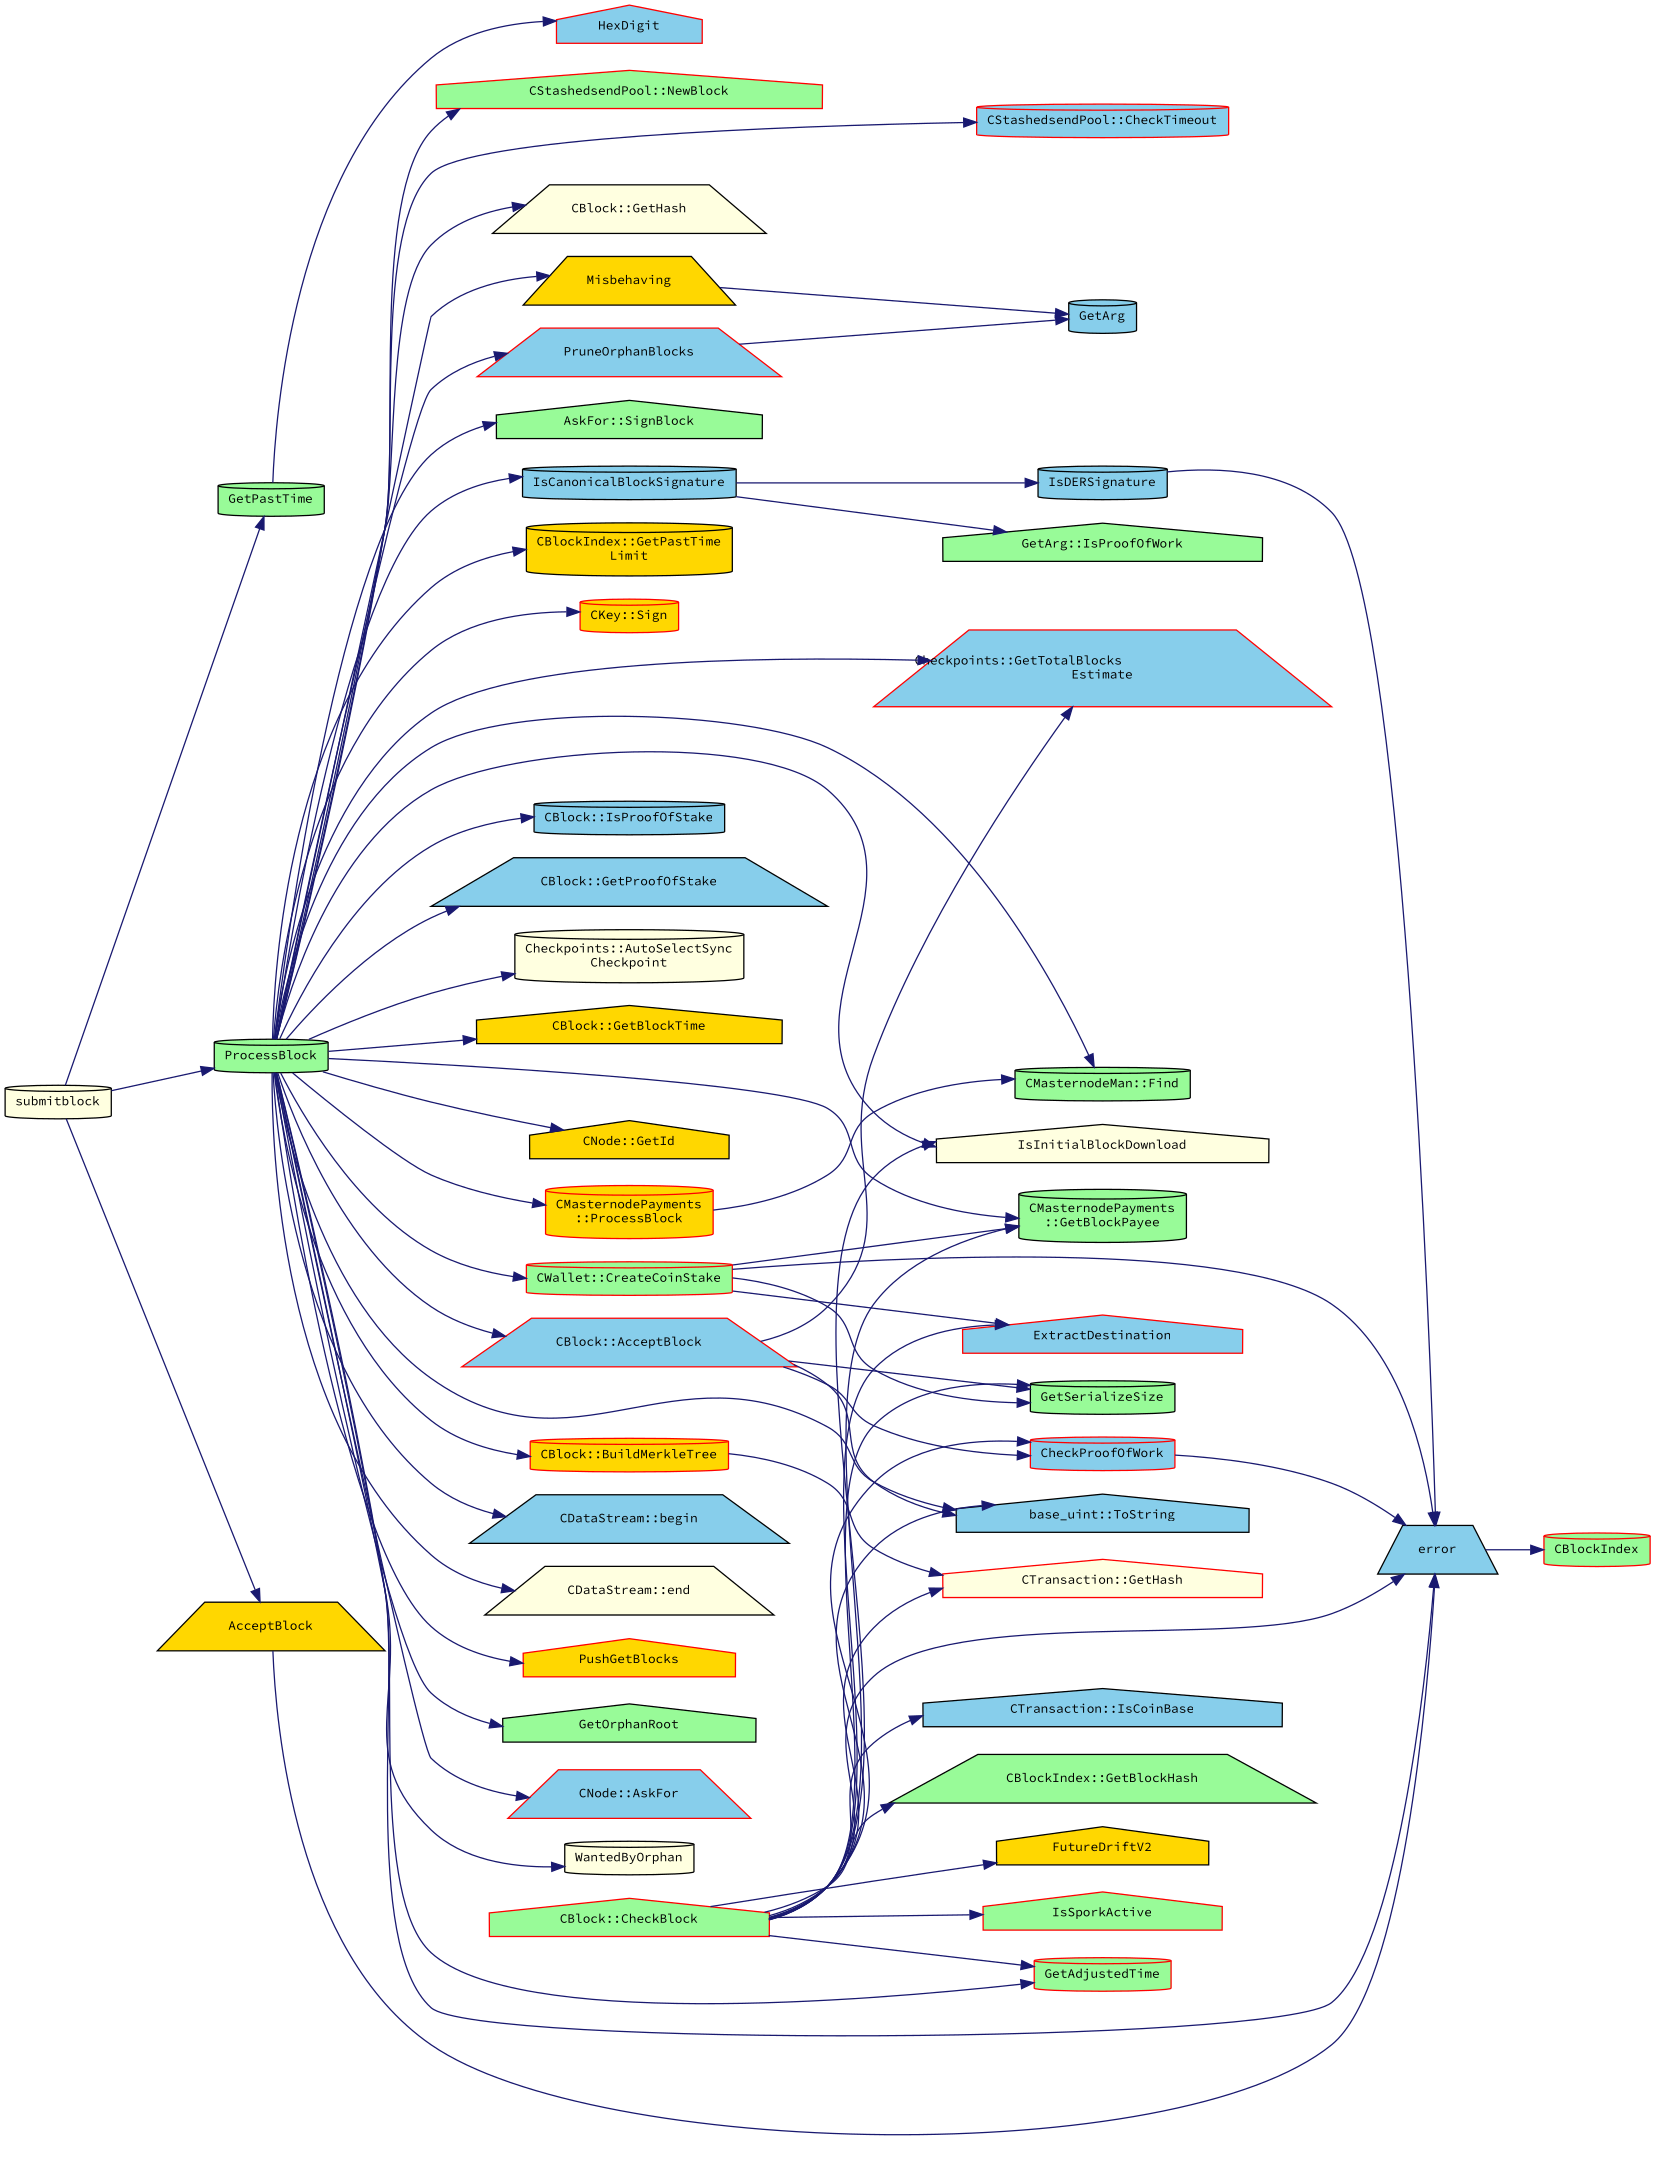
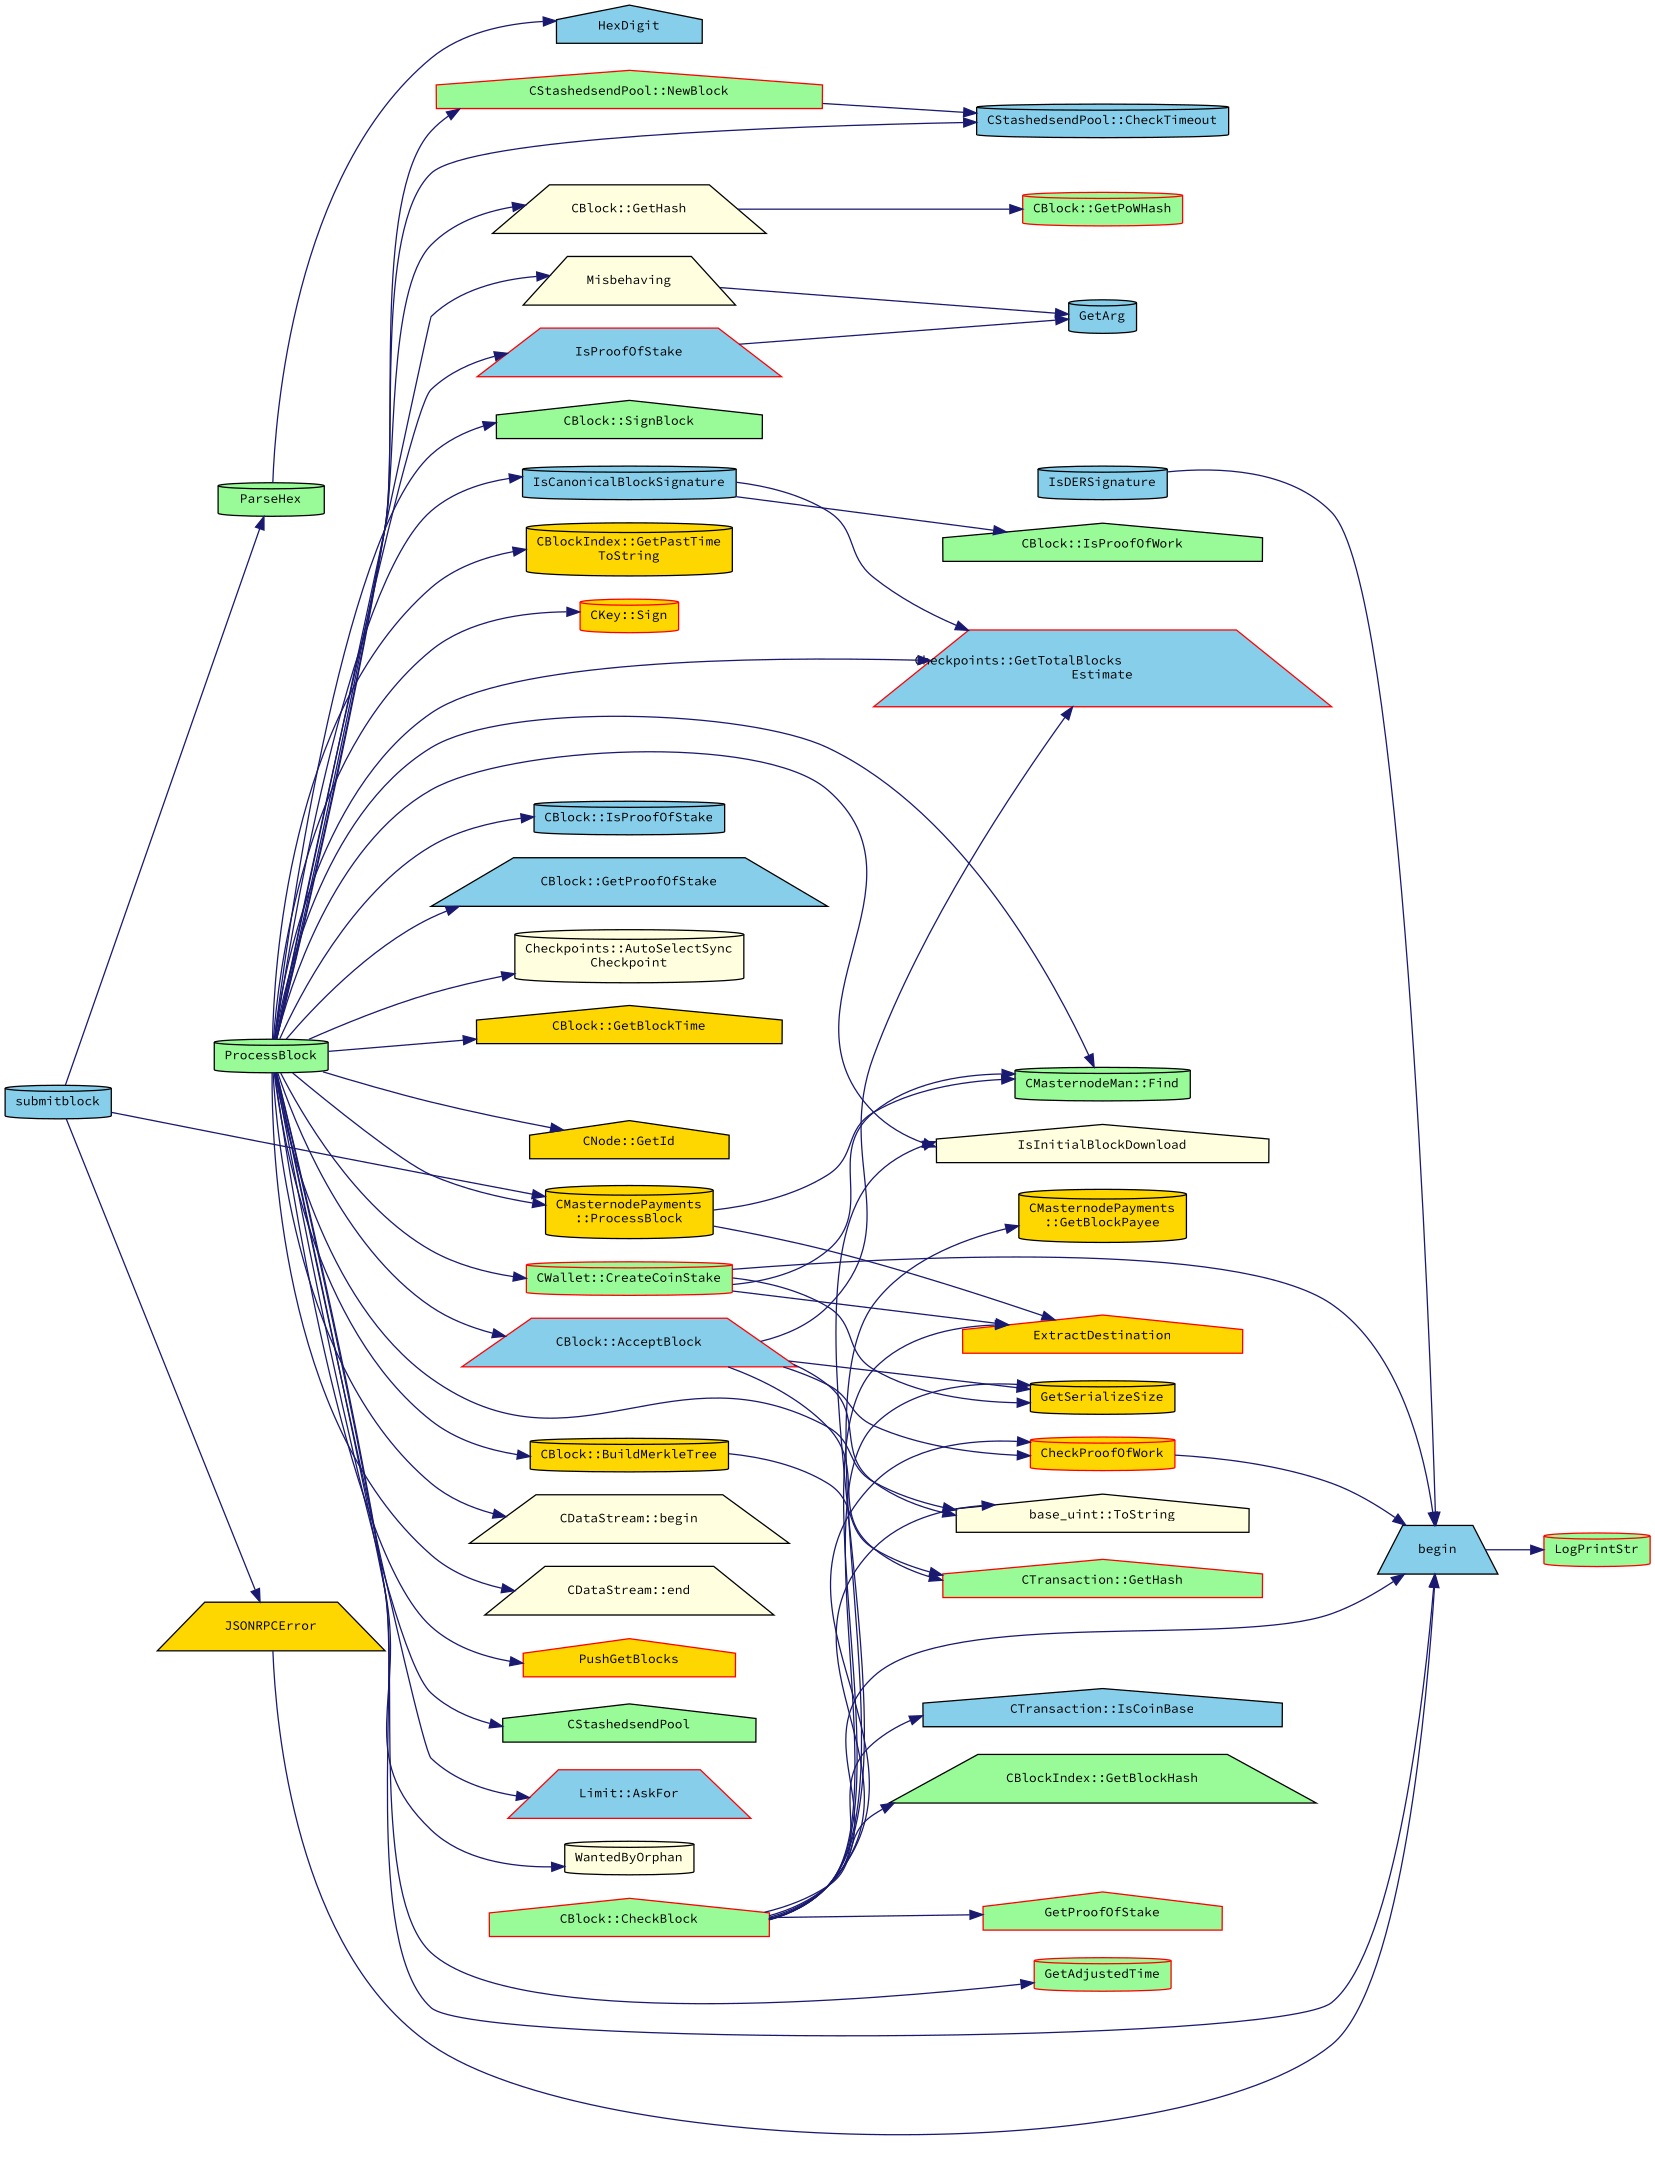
(629, 26) -> (629, 26)
none -> (893, 108)
(1103, 121) -> (1103, 121)
none -> (1103, 209)
(629, 281) -> (629, 281)
(629, 352) -> (629, 352)
(629, 421) -> (629, 421)
(881, 483) -> (852, 543)
(271, 500) -> (271, 500)
(1103, 544) -> (1103, 544)
(629, 549) -> (629, 549)
(156, 1081) -> (343, 1158)
(691, 1084) -> none
(58, 1102) -> (58, 1102)
(629, 1212) -> (629, 1212)
(1103, 1216) -> (1103, 1216)
(876, 1246) -> (850, 1165)
none -> (896, 1269)
(1103, 1336) -> (1103, 1336)
(1103, 1398) -> (1103, 1398)
(1103, 1454) -> (1103, 1454)
(629, 1455) -> (629, 1455)
(1103, 1515) -> (1103, 1515)
(629, 1519) -> (629, 1519)
(1438, 1550) -> (1438, 1550)
(1597, 1550) -> (1597, 1550)
(1103, 1580) -> (1103, 1580)
(271, 1626) -> (271, 1626)
(629, 1725) -> (629, 1725)
(851, 1757) -> (811, 1412)
(629, 1794) -> (629, 1794)
(1103, 1848) -> none
(1103, 1913) -> (1103, 1913)
(895, 1950) -> none
